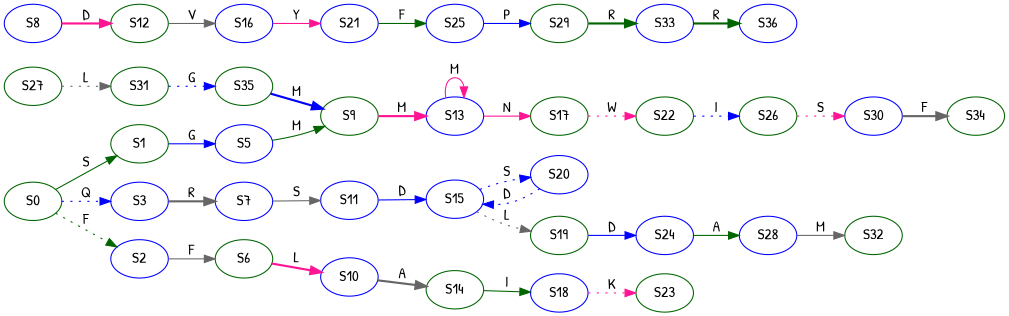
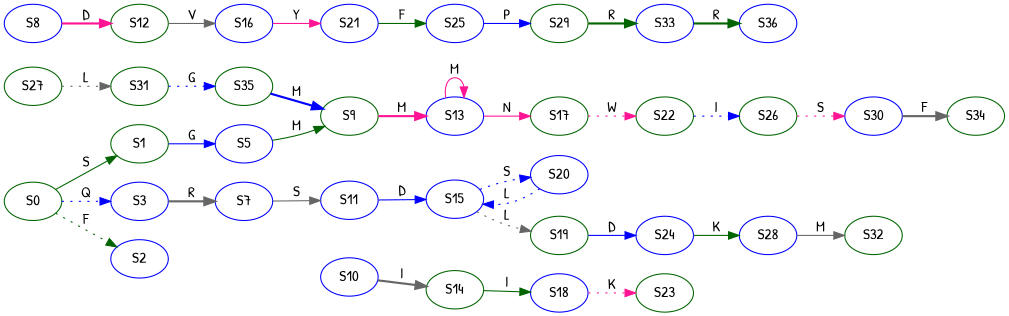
(507, 194) -> (507, 194)
(716, 227) -> (716, 227)
(244, 259) -> none
(402, 274) -> (402, 274)
